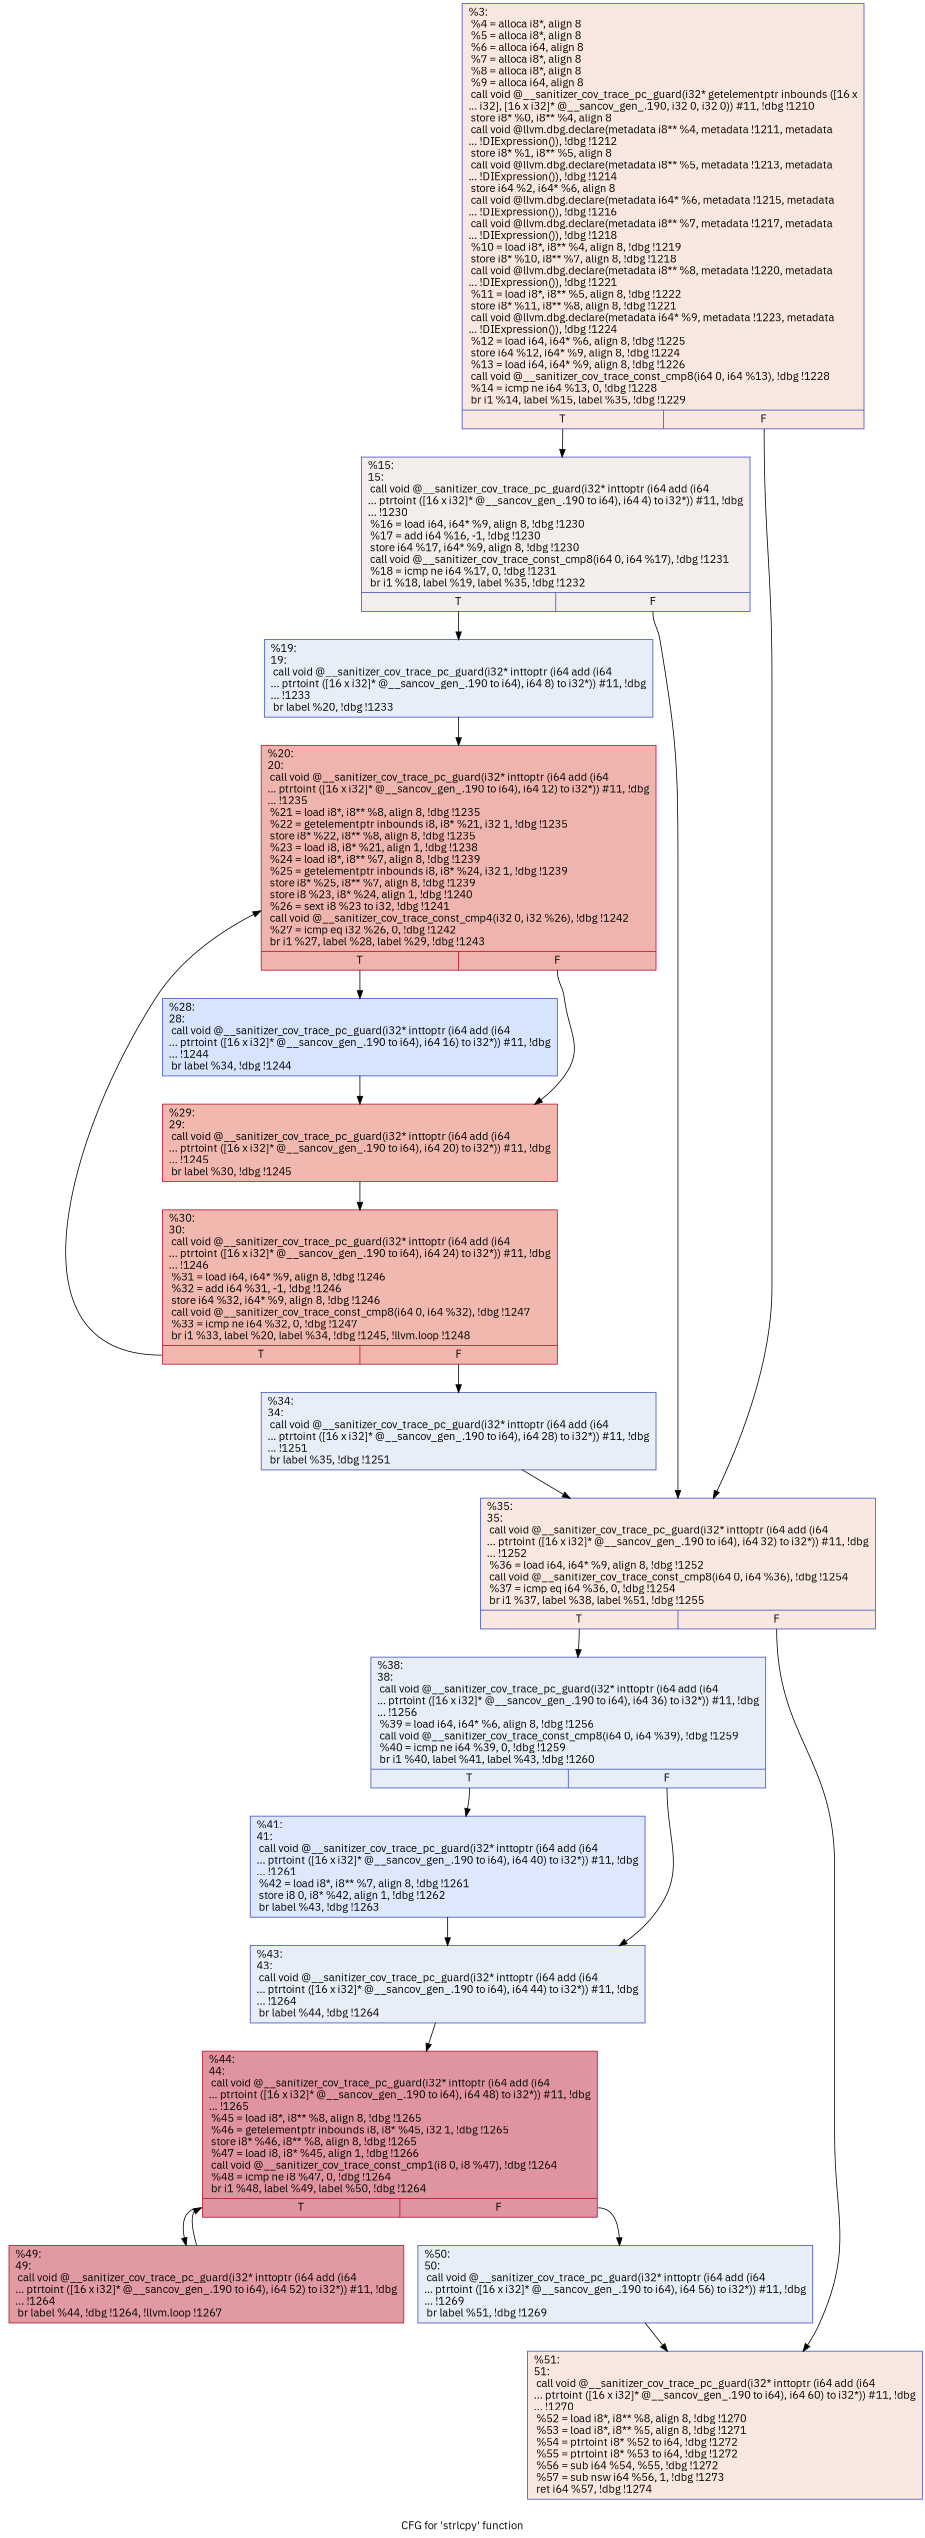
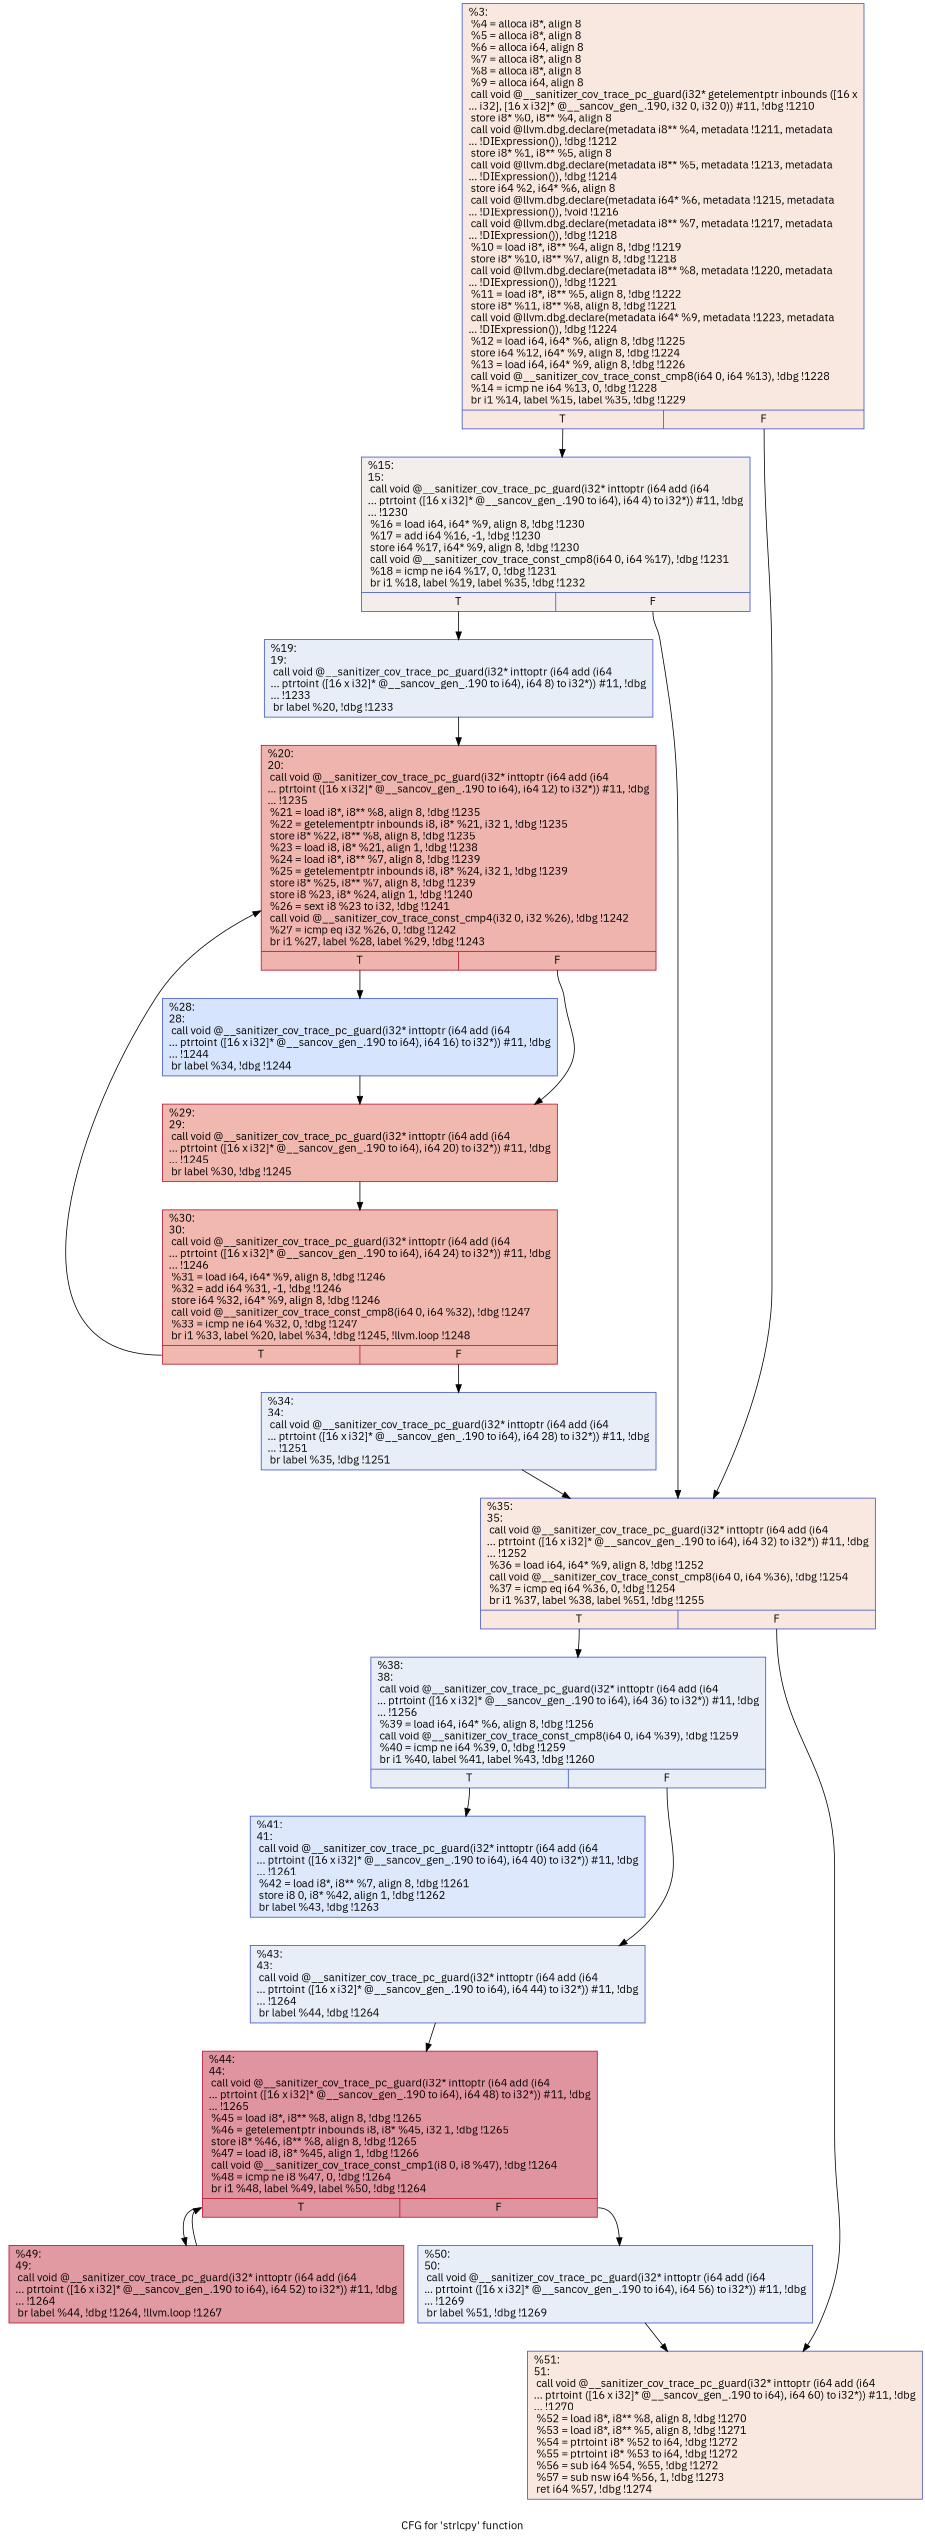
(543, 212) -> (544, 212)
(448, 1927) -> none
